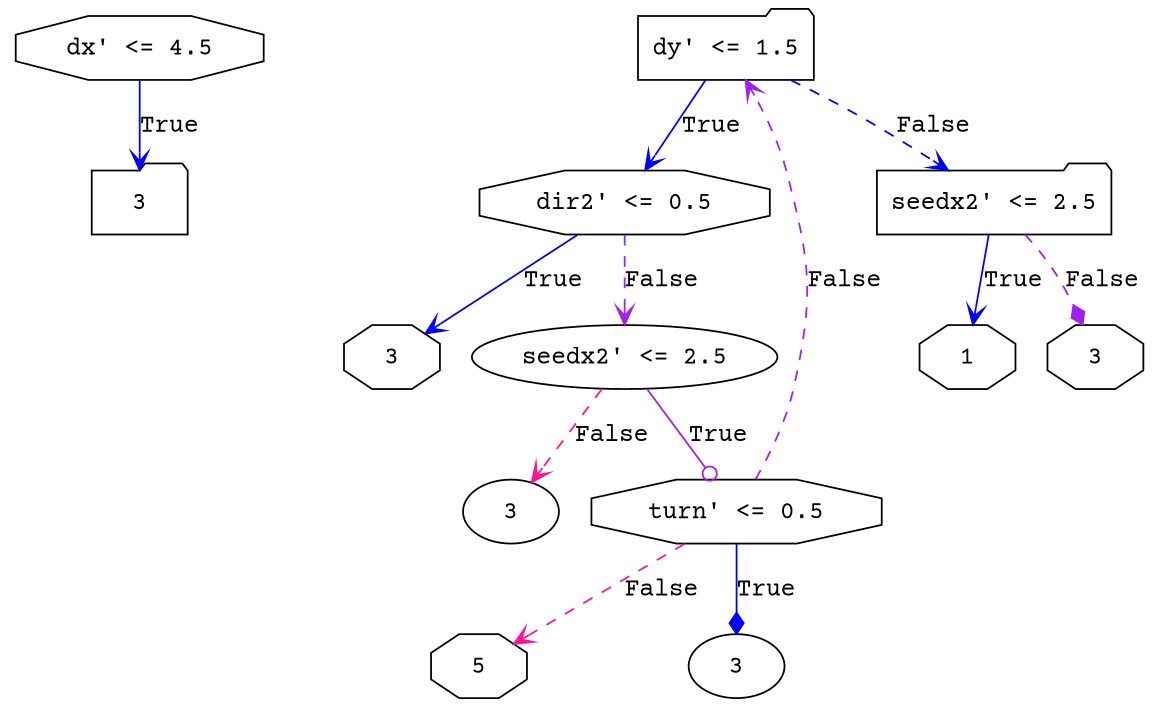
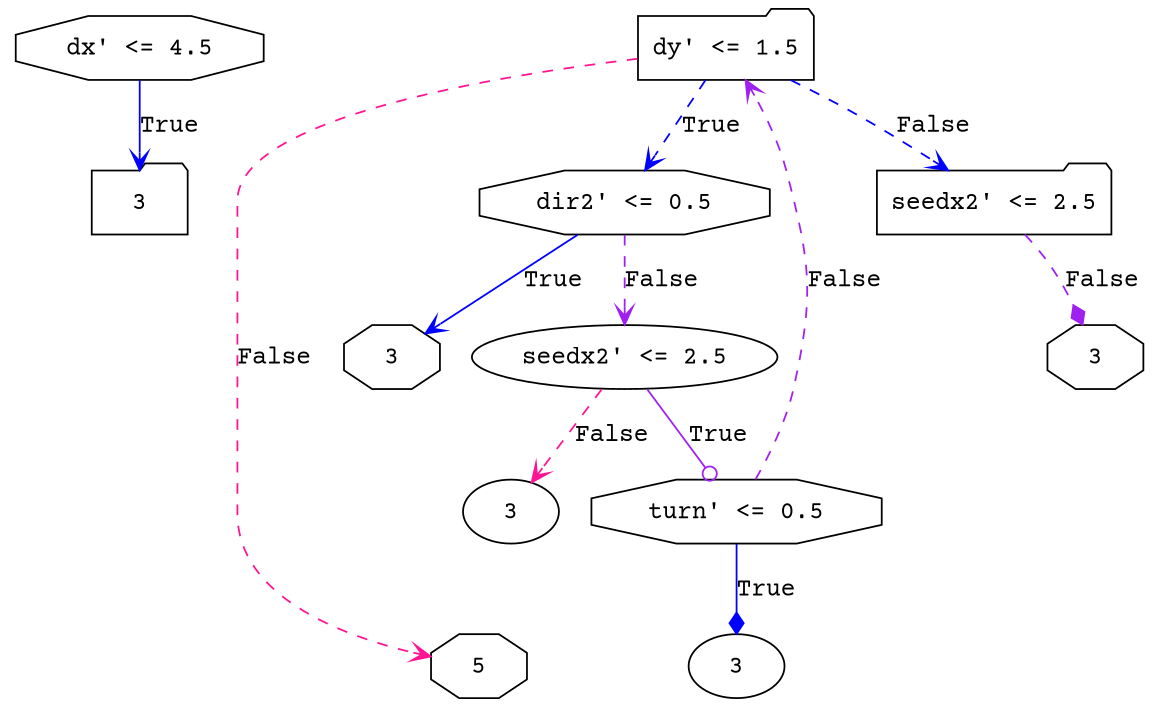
(680, 118) -> (680, 118)
(968, 357) -> none
(607, 589) -> (237, 257)
